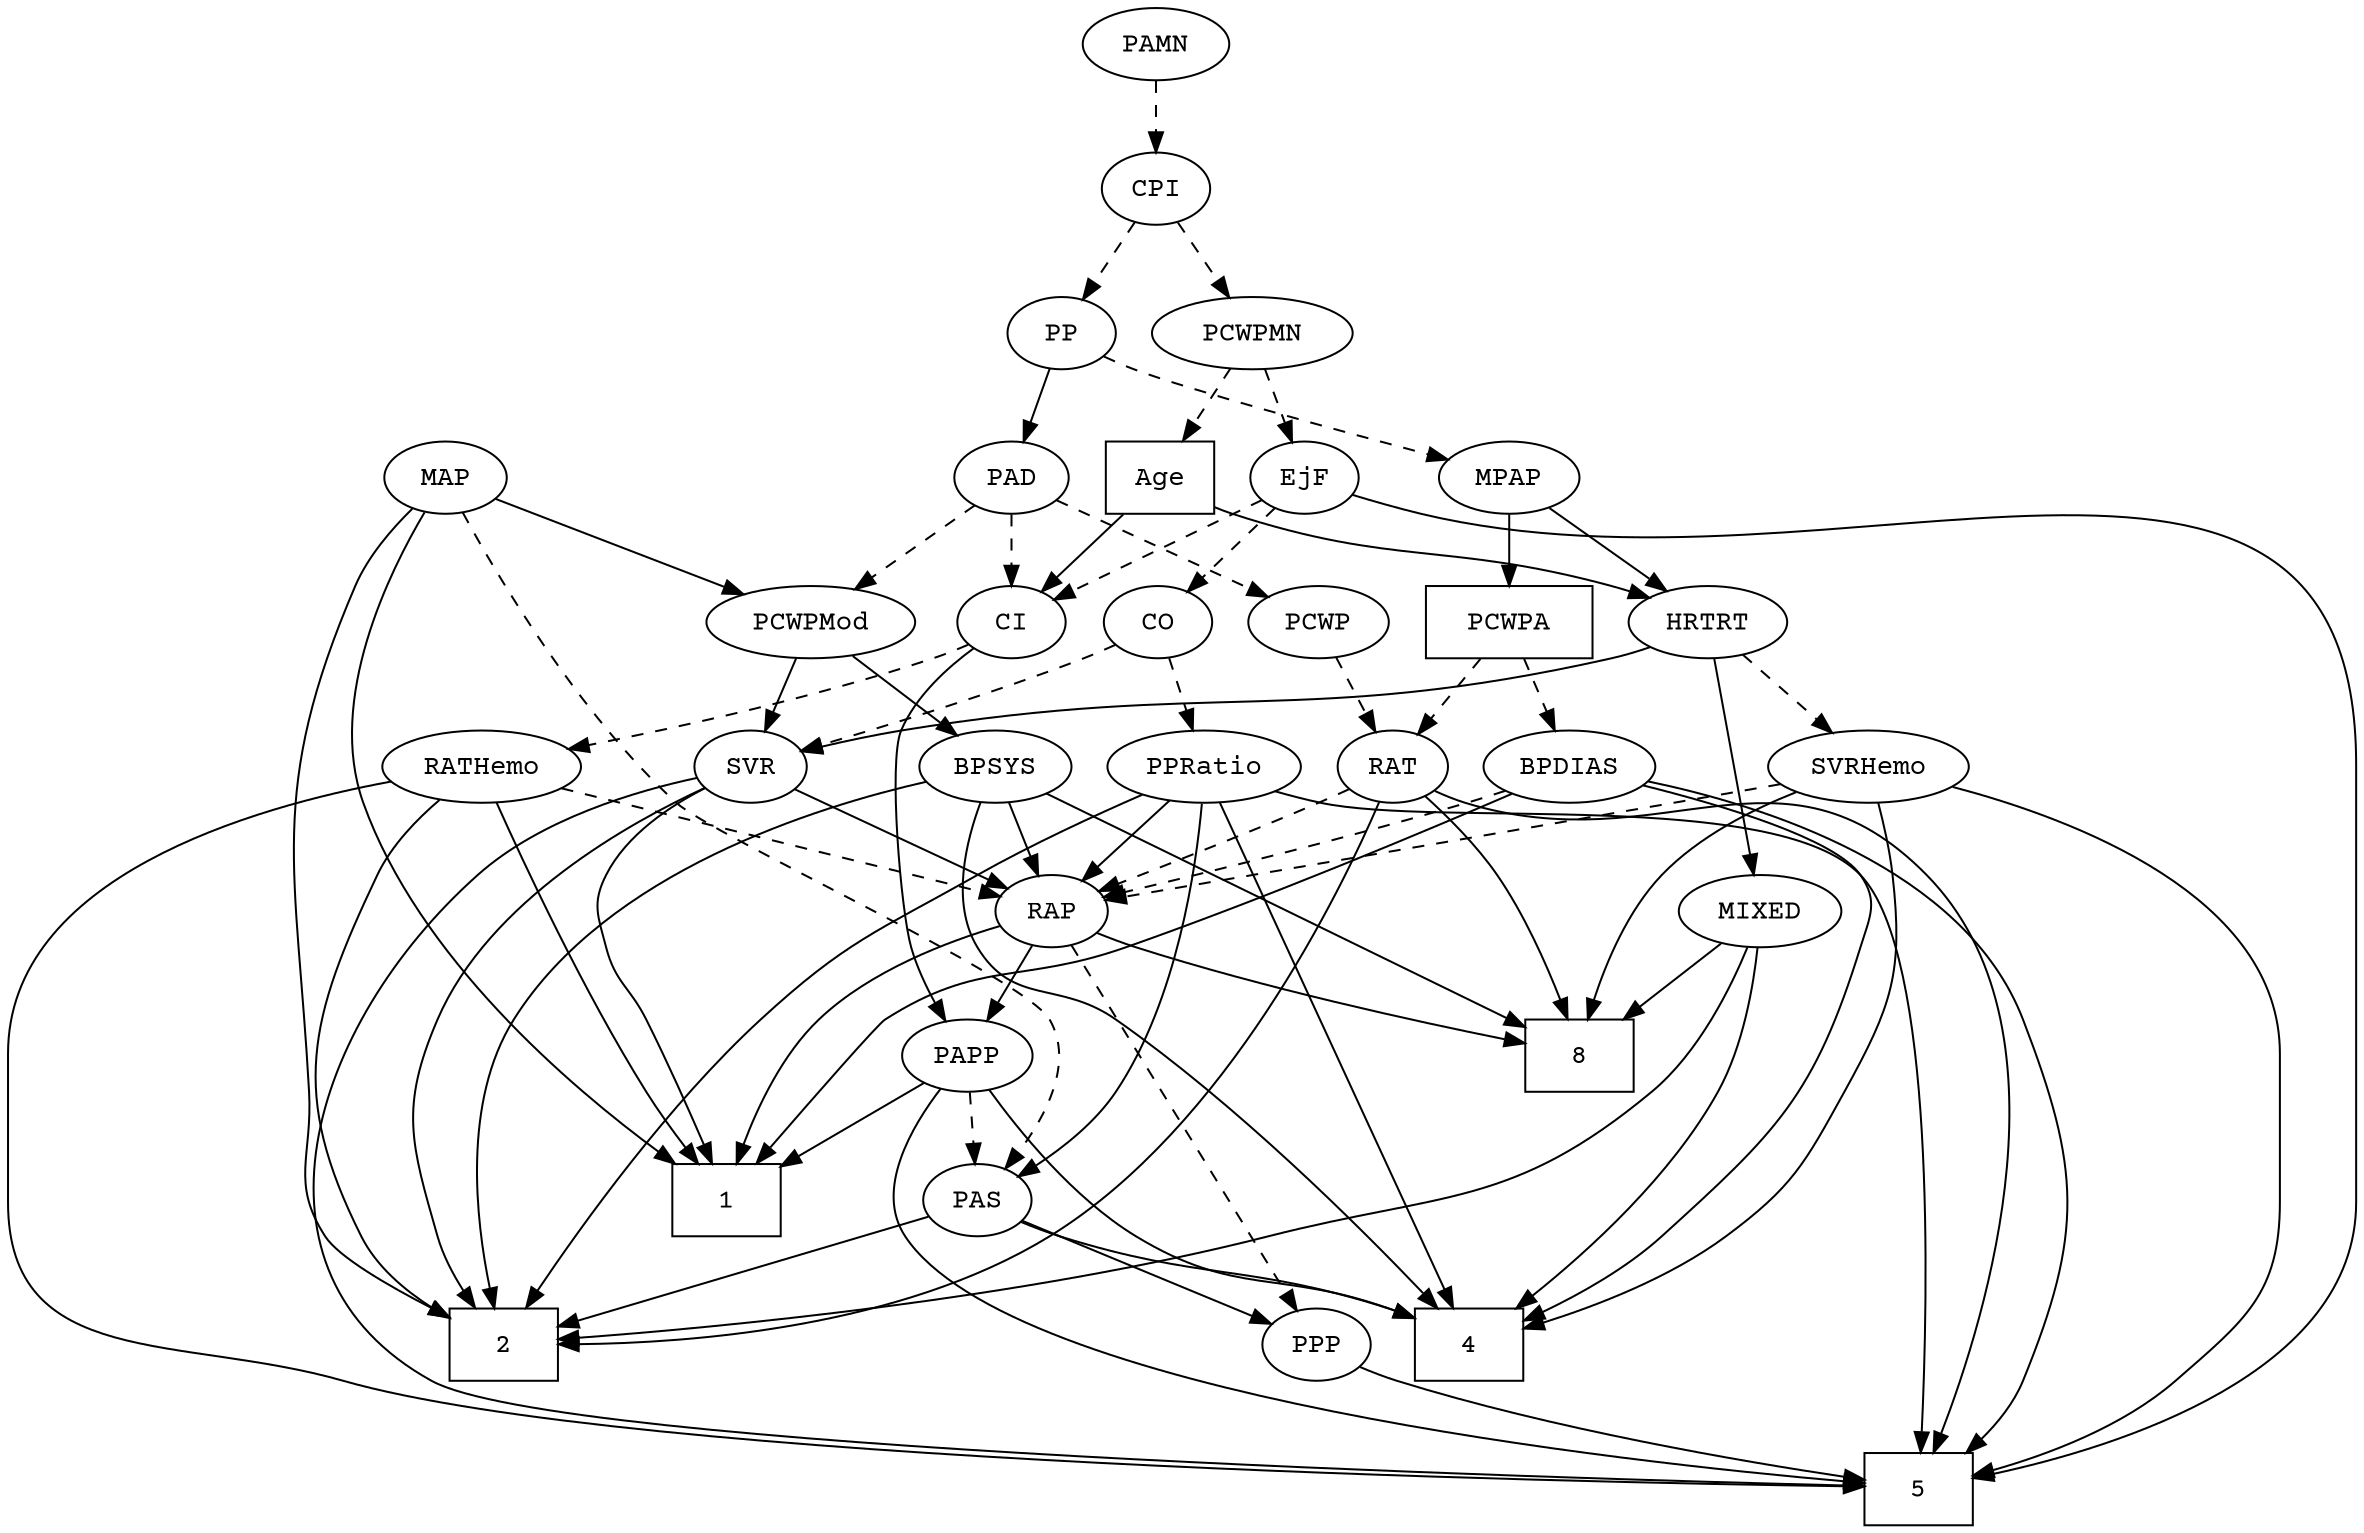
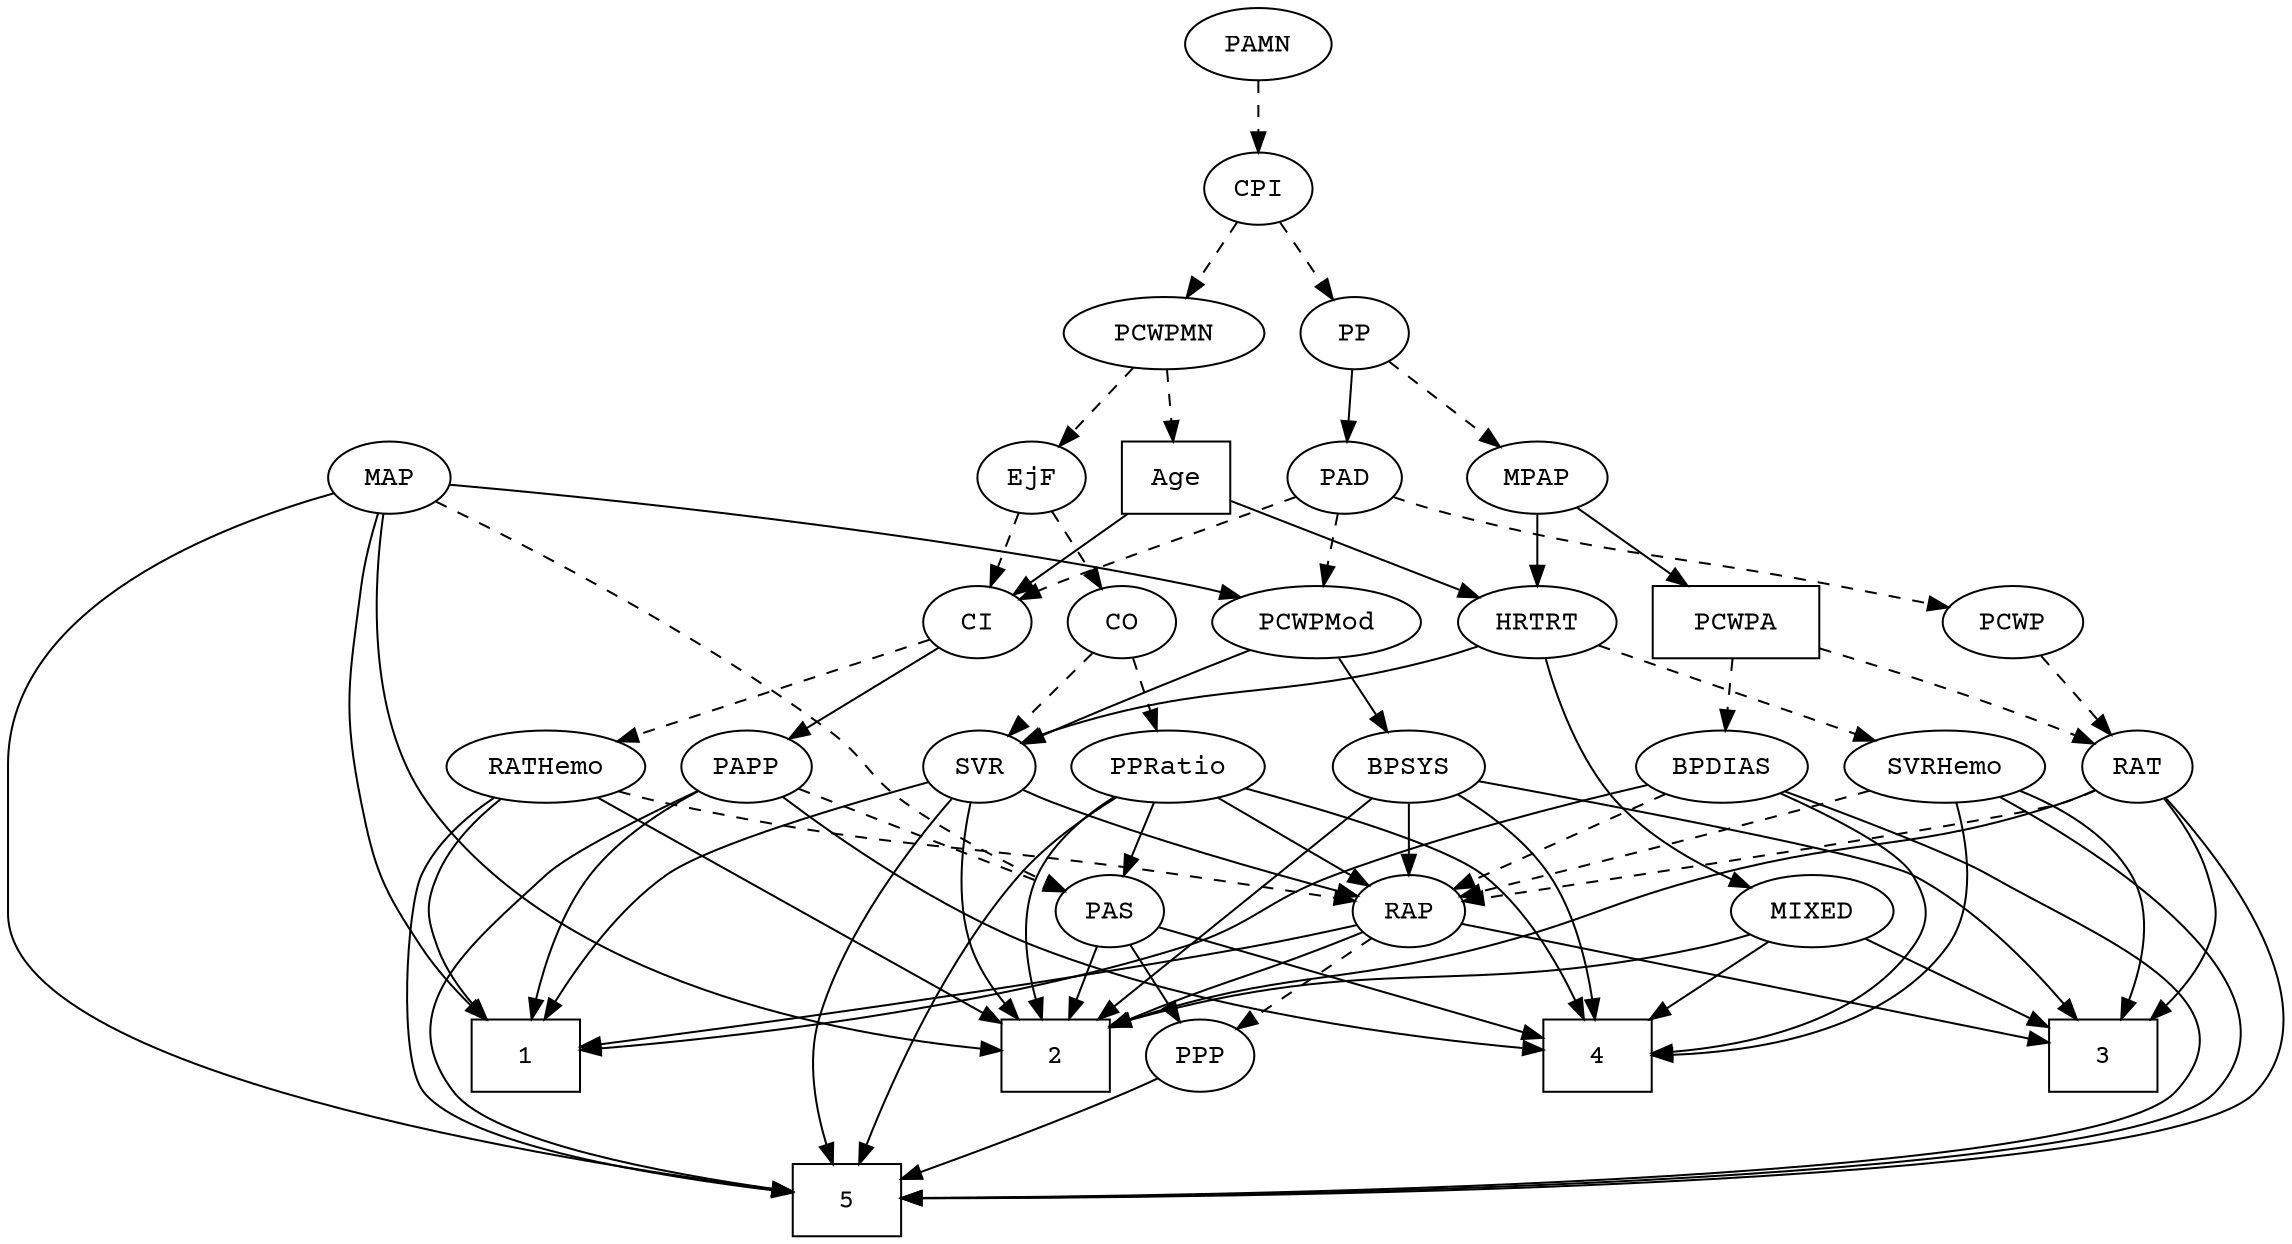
(2336, 649) -> (79, 1006)
(1015, 974) -> (1246, 976)
(1579, 1056) -> (2103, 1056)
